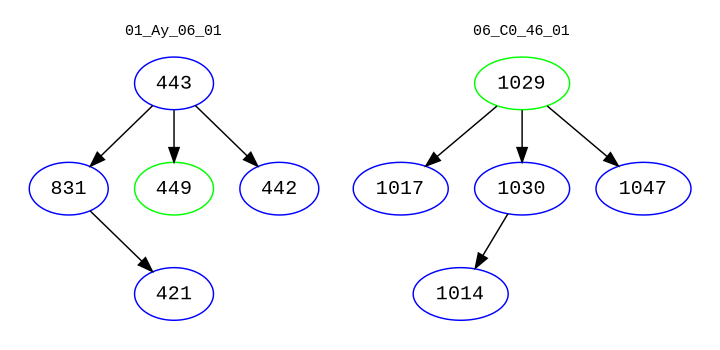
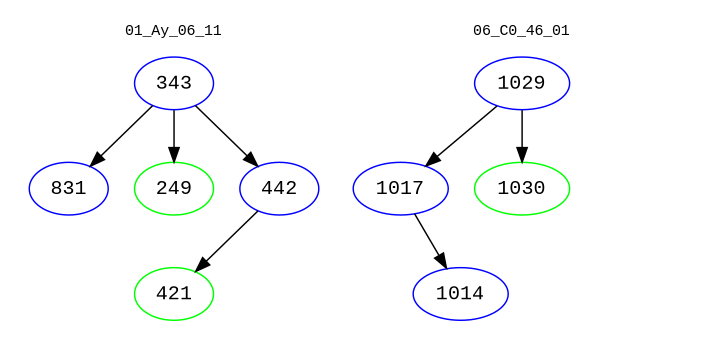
(174, 31) -> (174, 31)
(174, 83) -> (174, 83)
(522, 83) -> (522, 83)
(174, 189) -> (174, 189)
(522, 189) -> (522, 189)
(644, 189) -> none
(495, 235) -> (427, 235)
(116, 236) -> (232, 236)
(174, 294) -> (174, 294)
